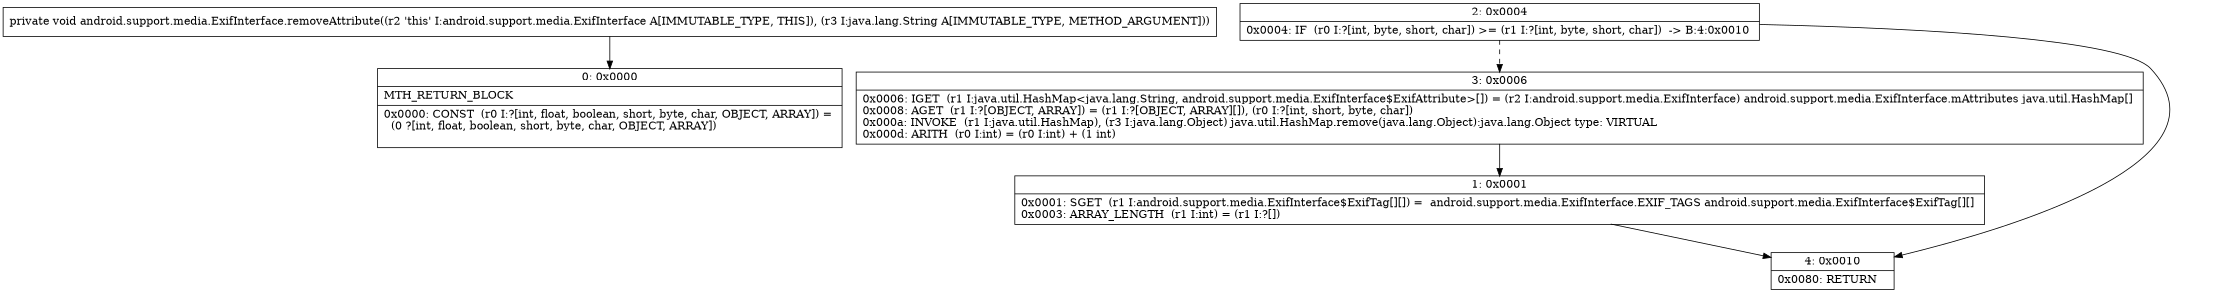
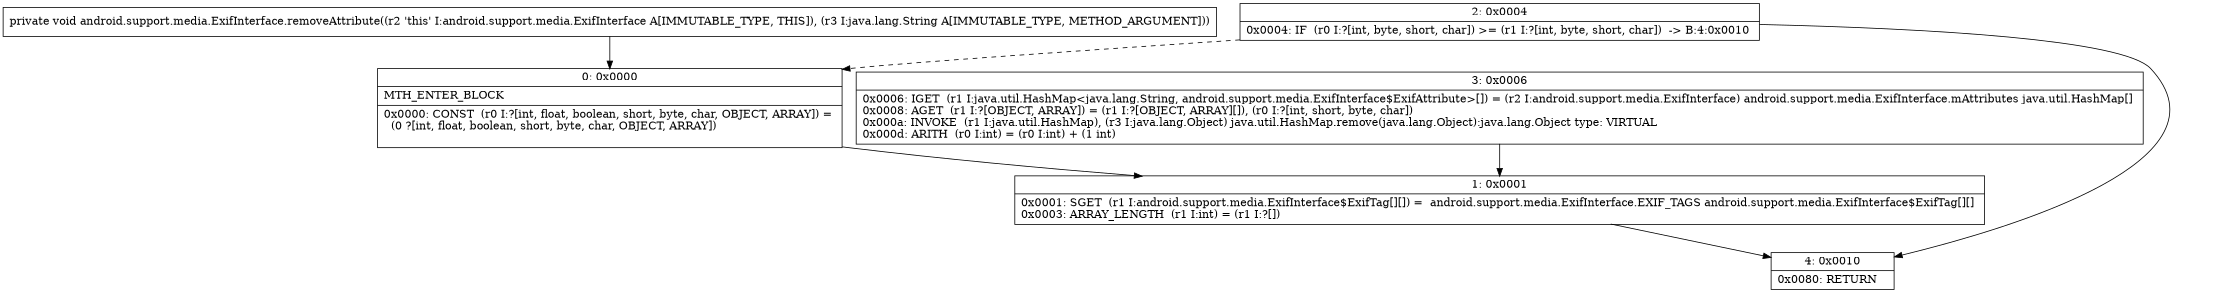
(1500, 52) -> (1045, 53)
(449, 96) -> (444, 96)
none -> (988, 163)
